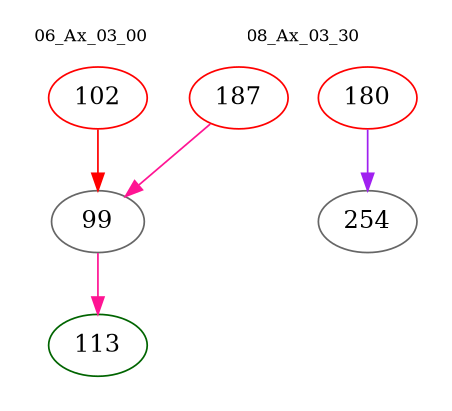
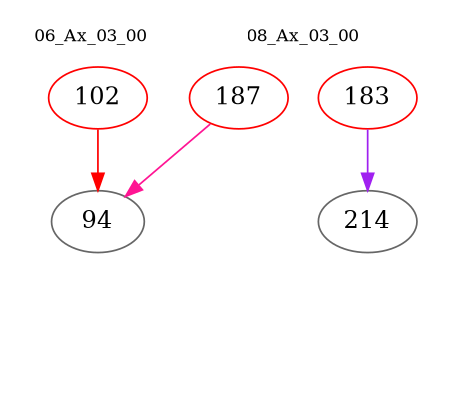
(303, 37) -> (303, 37)
(368, 98) -> (368, 98)
(98, 222) -> (98, 222)
(368, 222) -> (368, 222)
(98, 345) -> none
